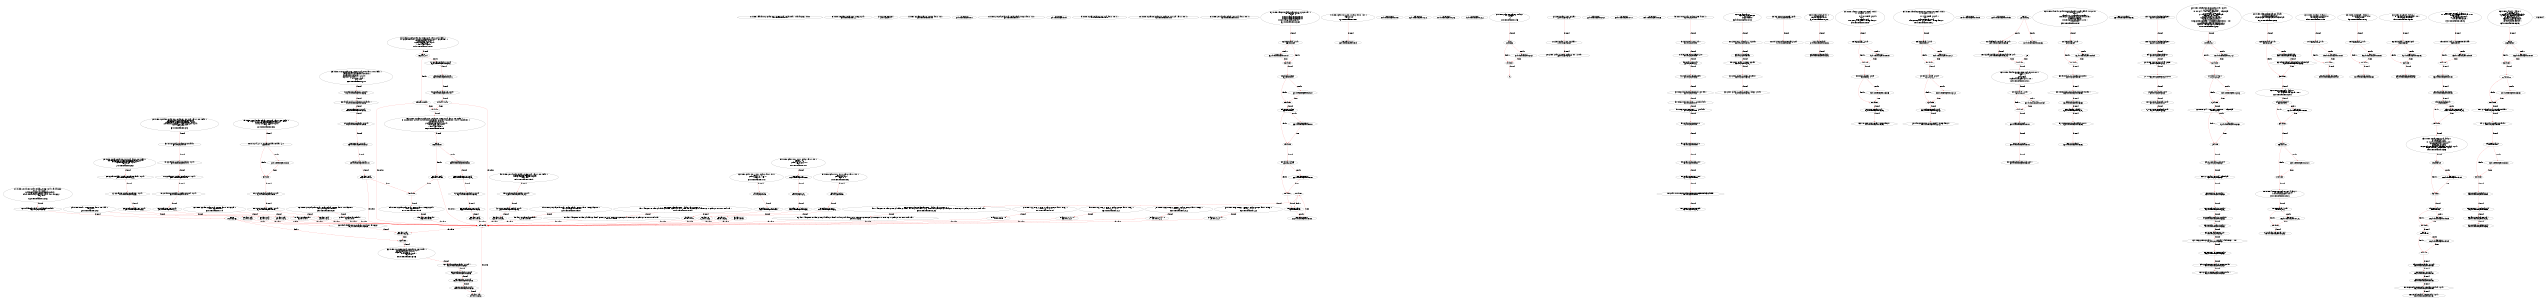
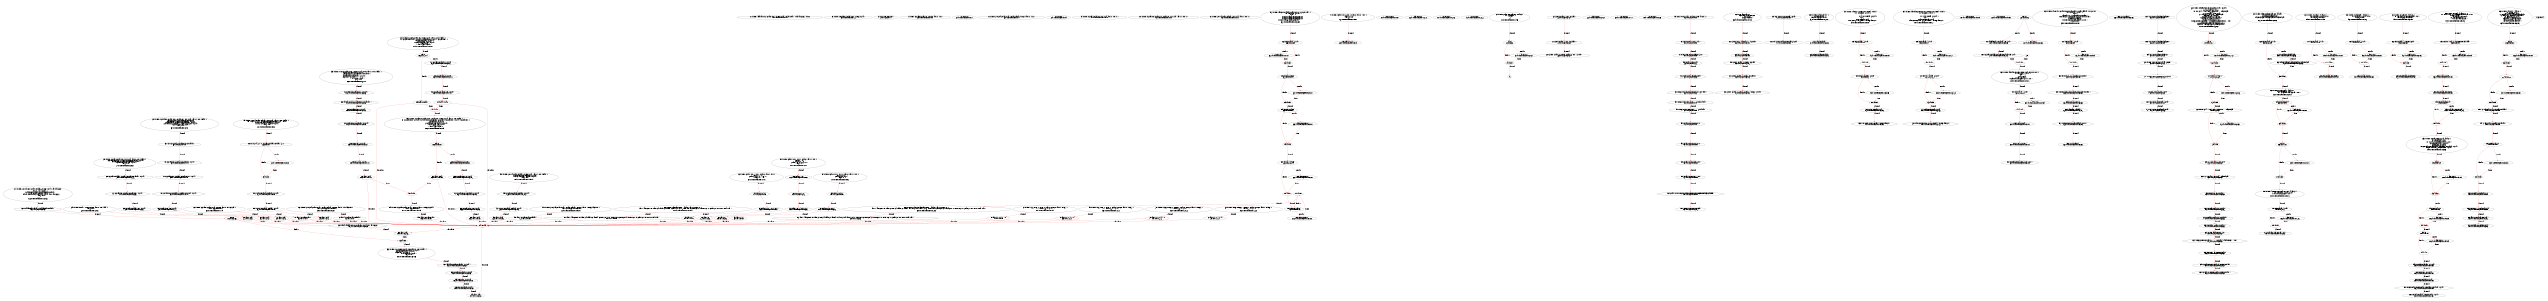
(2438, 204) -> (2438, 204)
(296, 222) -> (296, 222)
